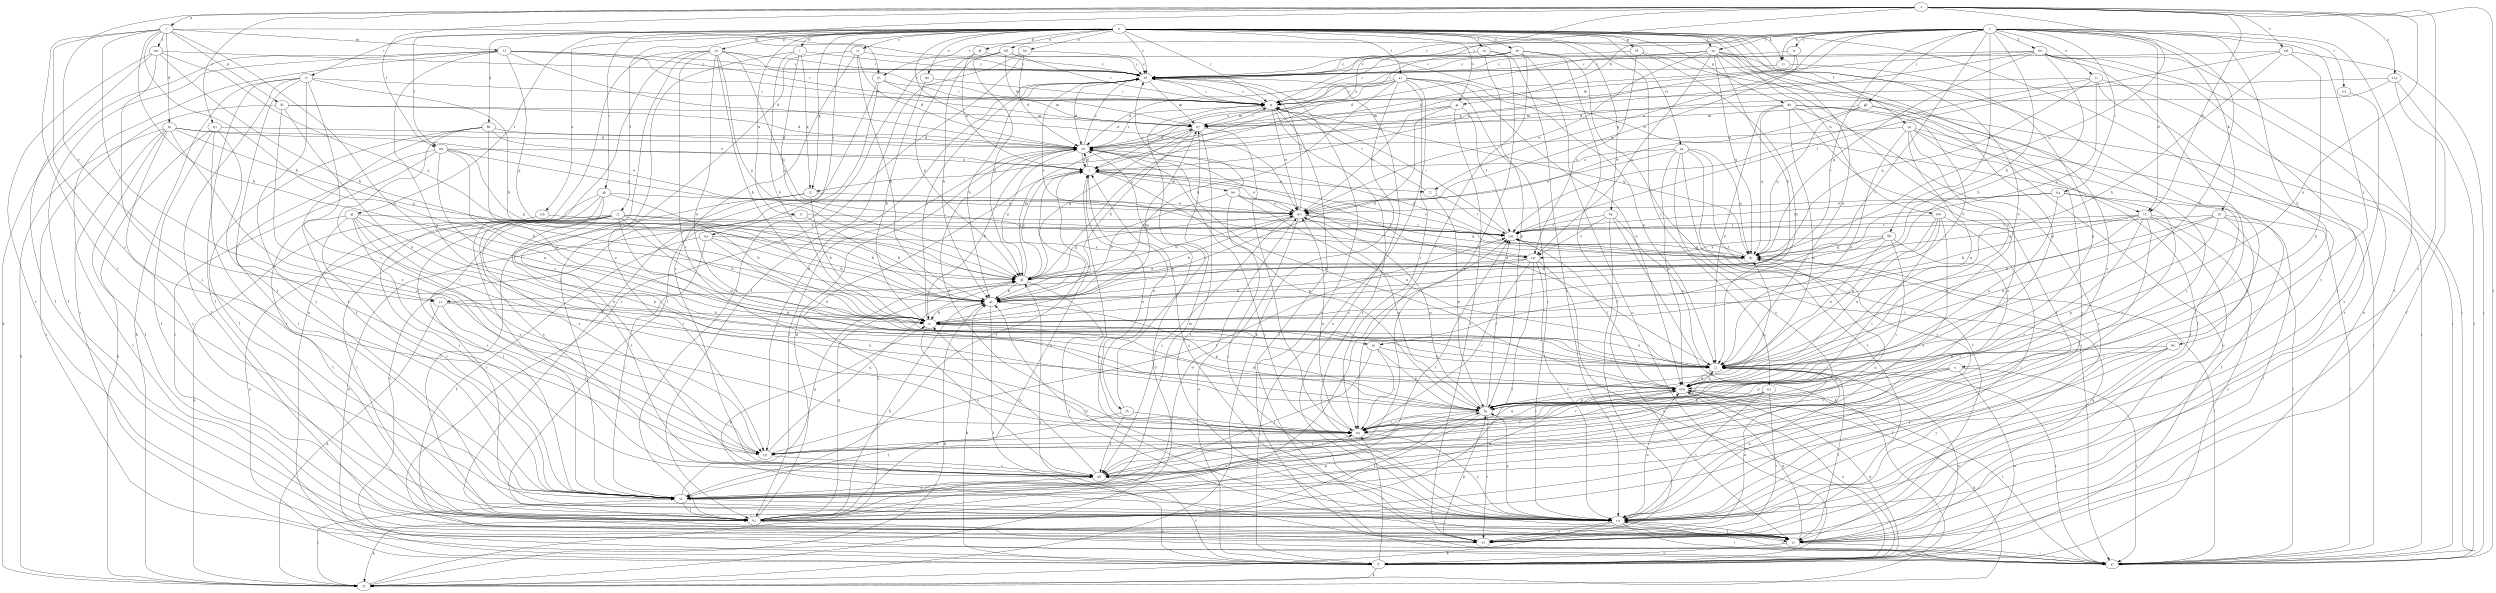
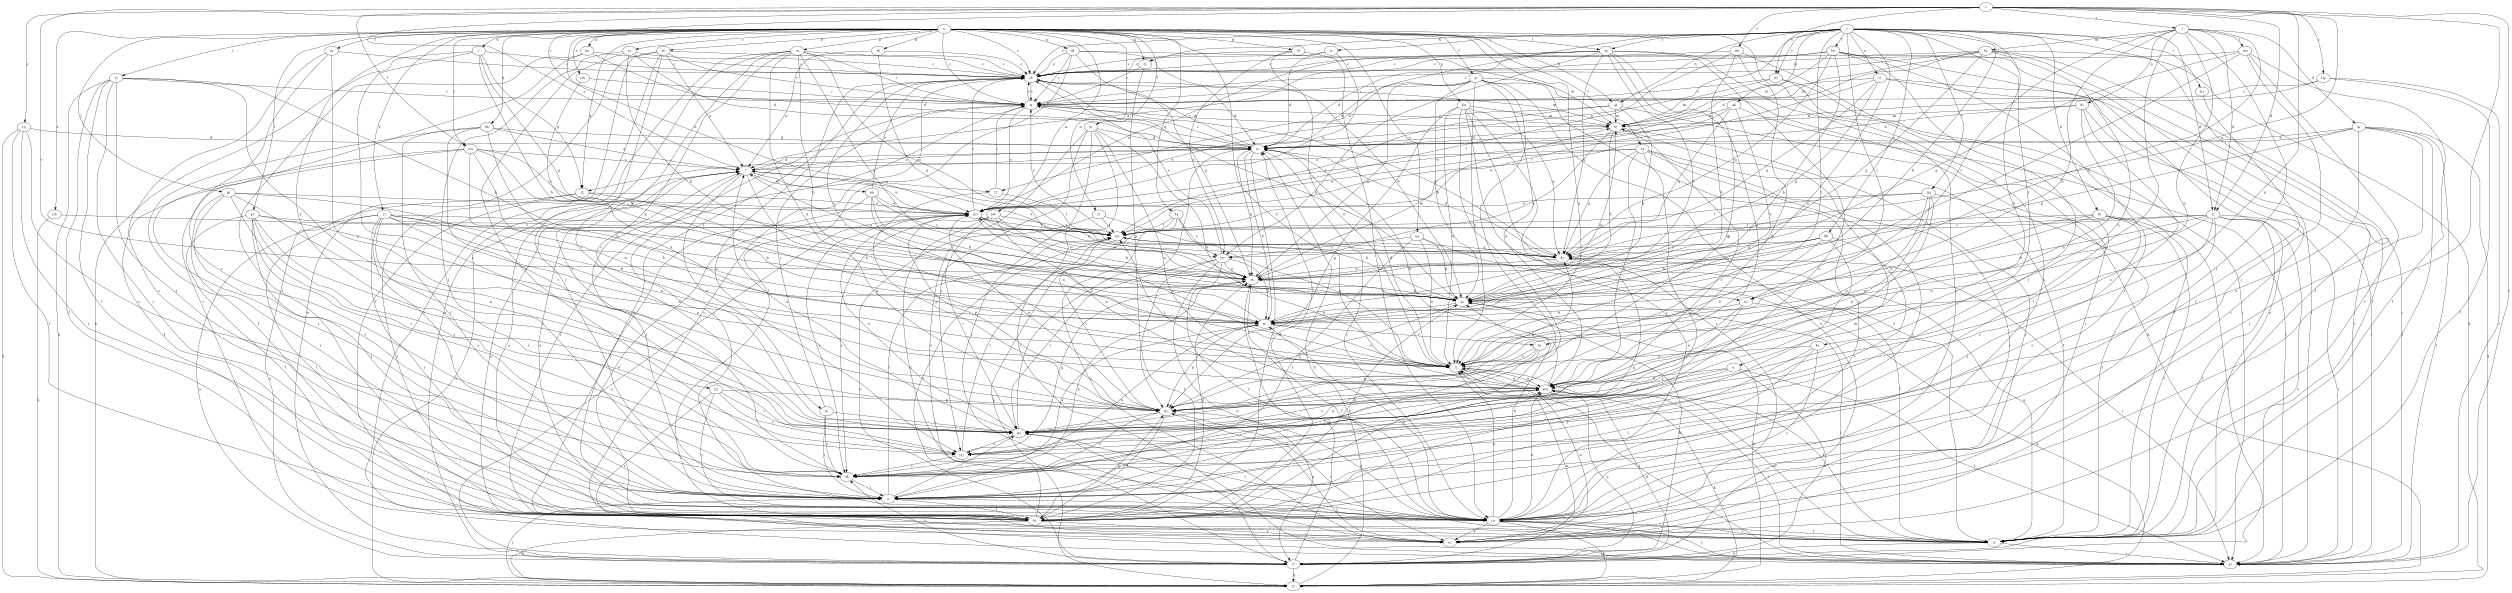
(1988, 347) -> (1725, 343)
none -> (313, 579)
